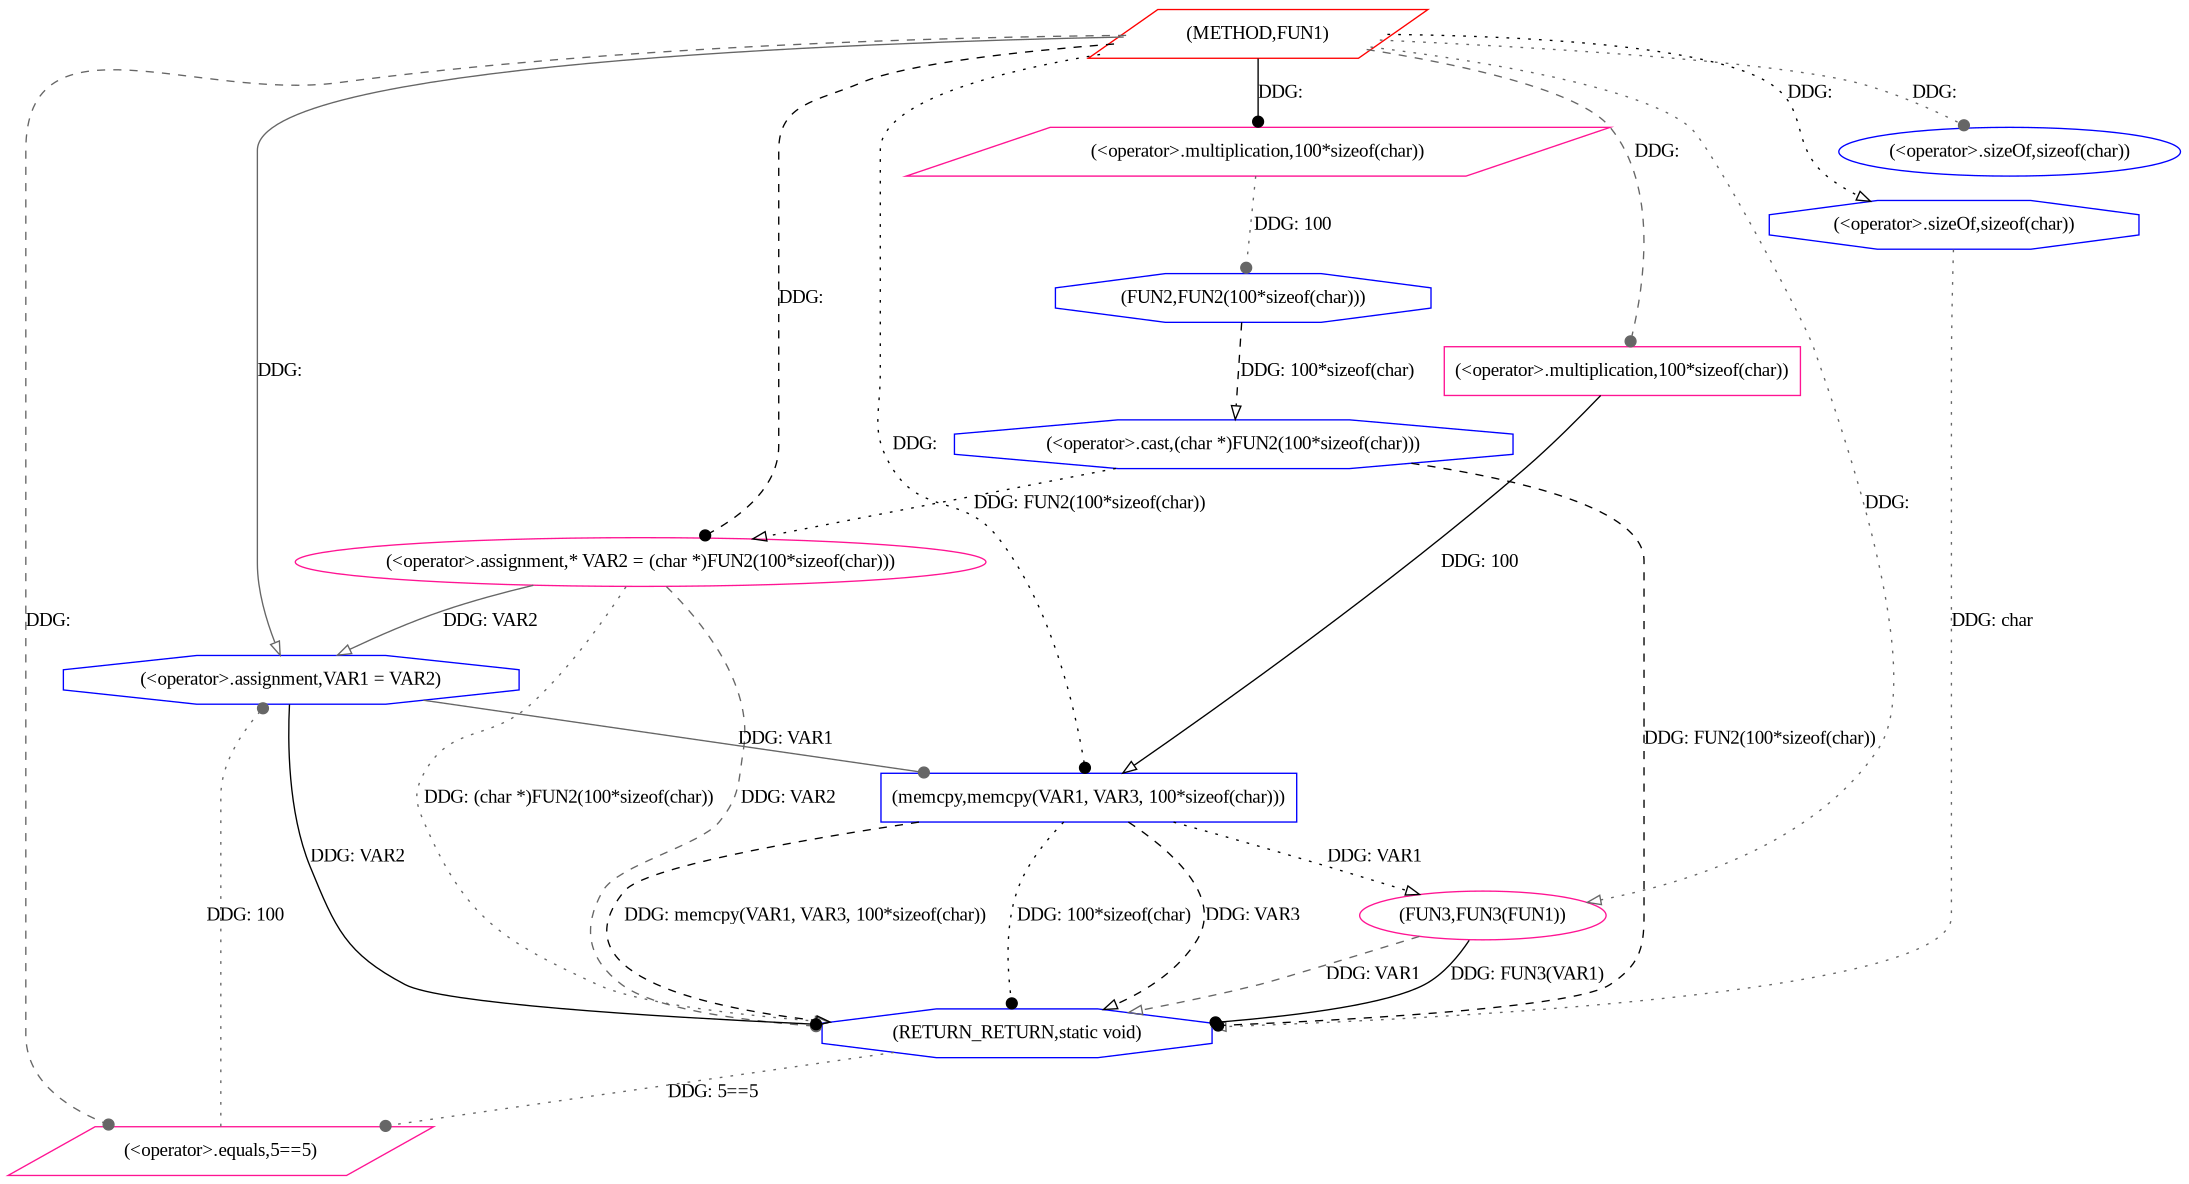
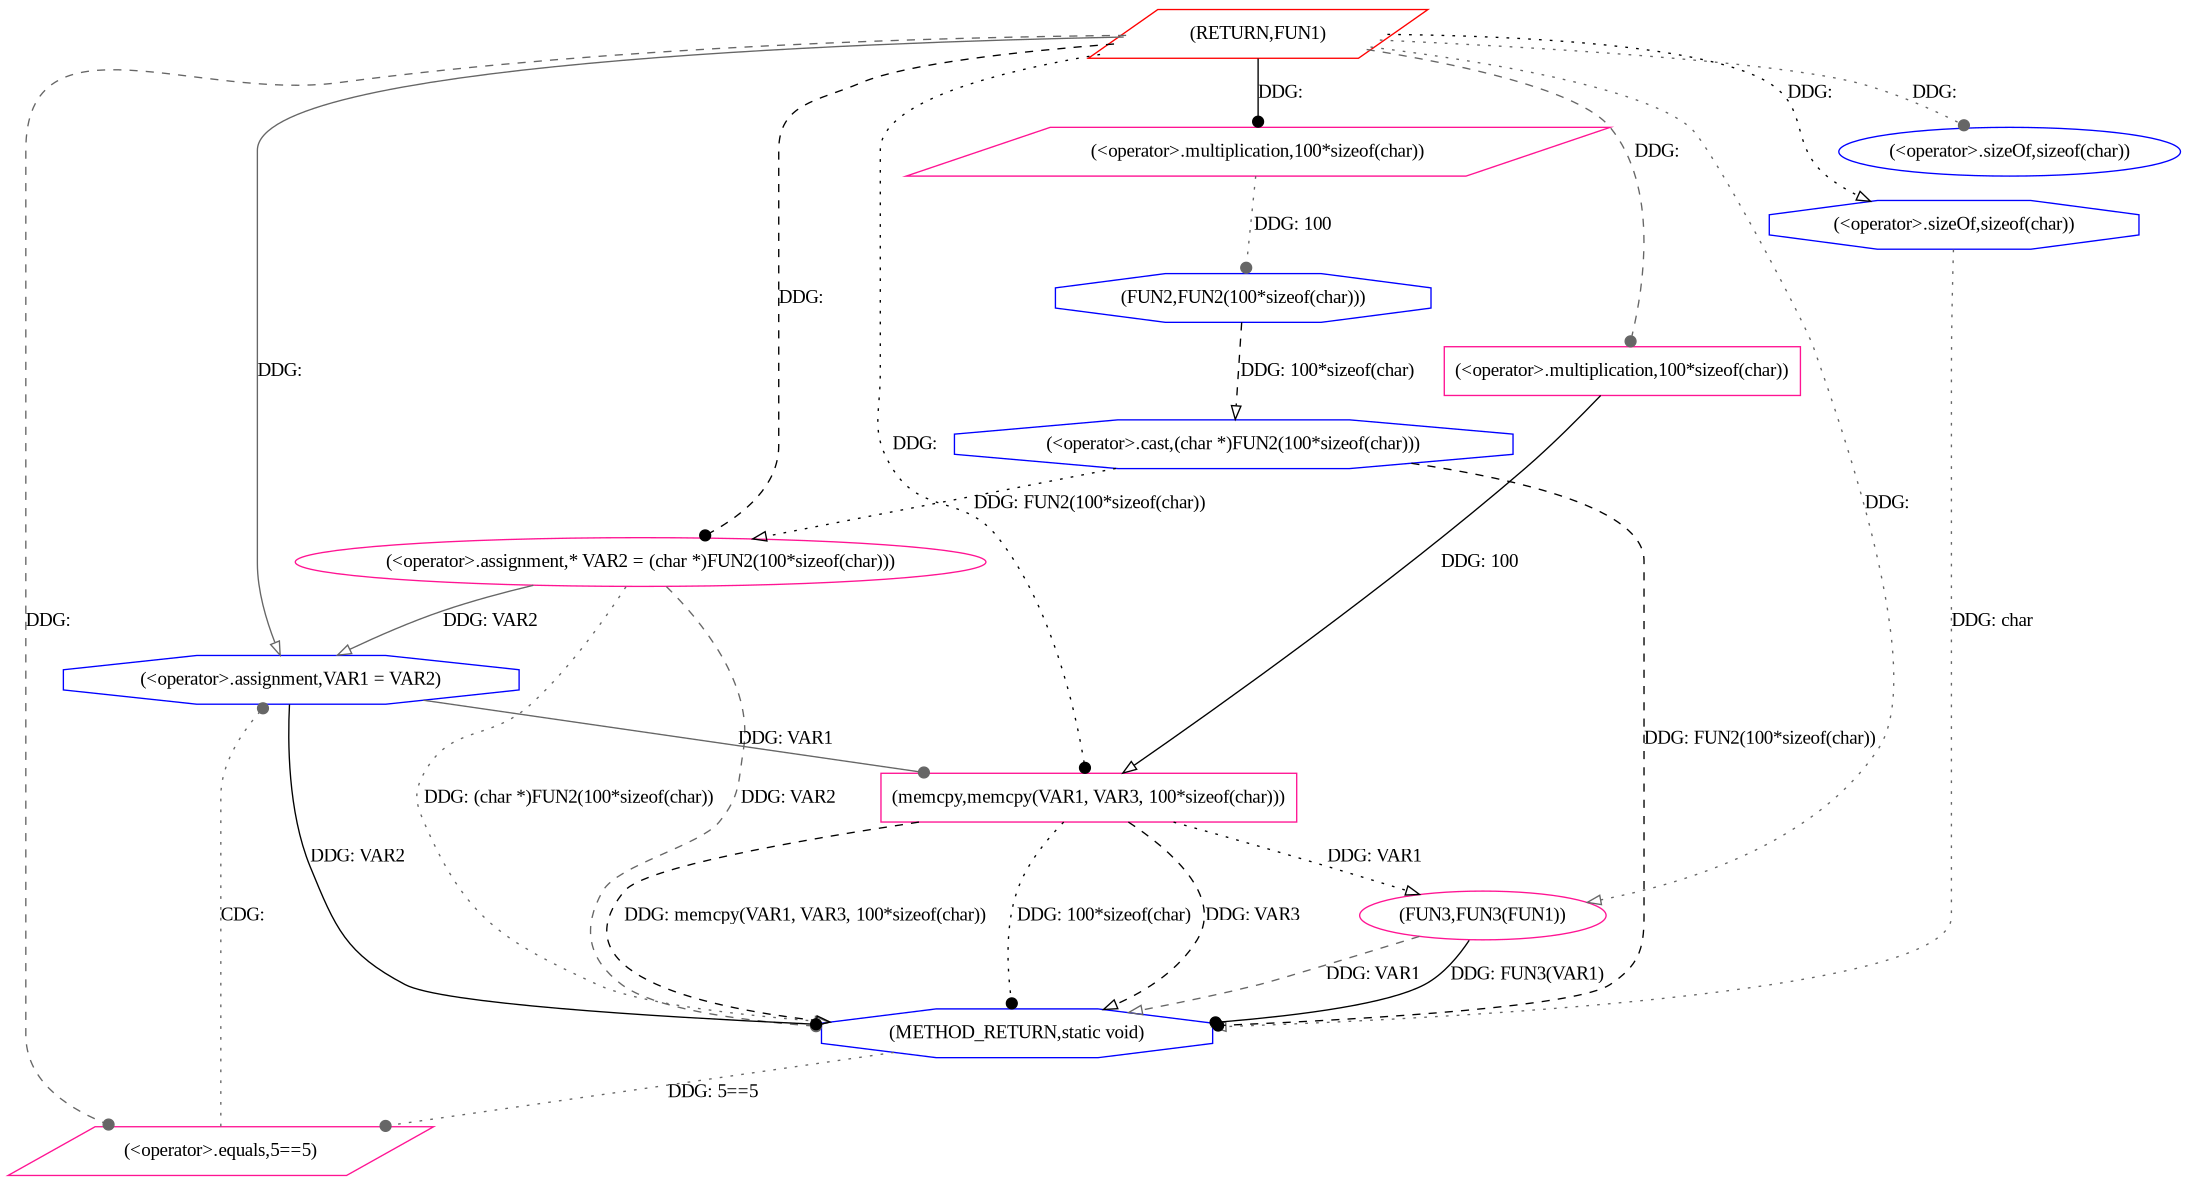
(1258, 34) -> (1258, 34)
(1089, 798) -> (1089, 798)
(246, 915) -> (246, 915)
(1017, 1033) -> (1017, 1033)
